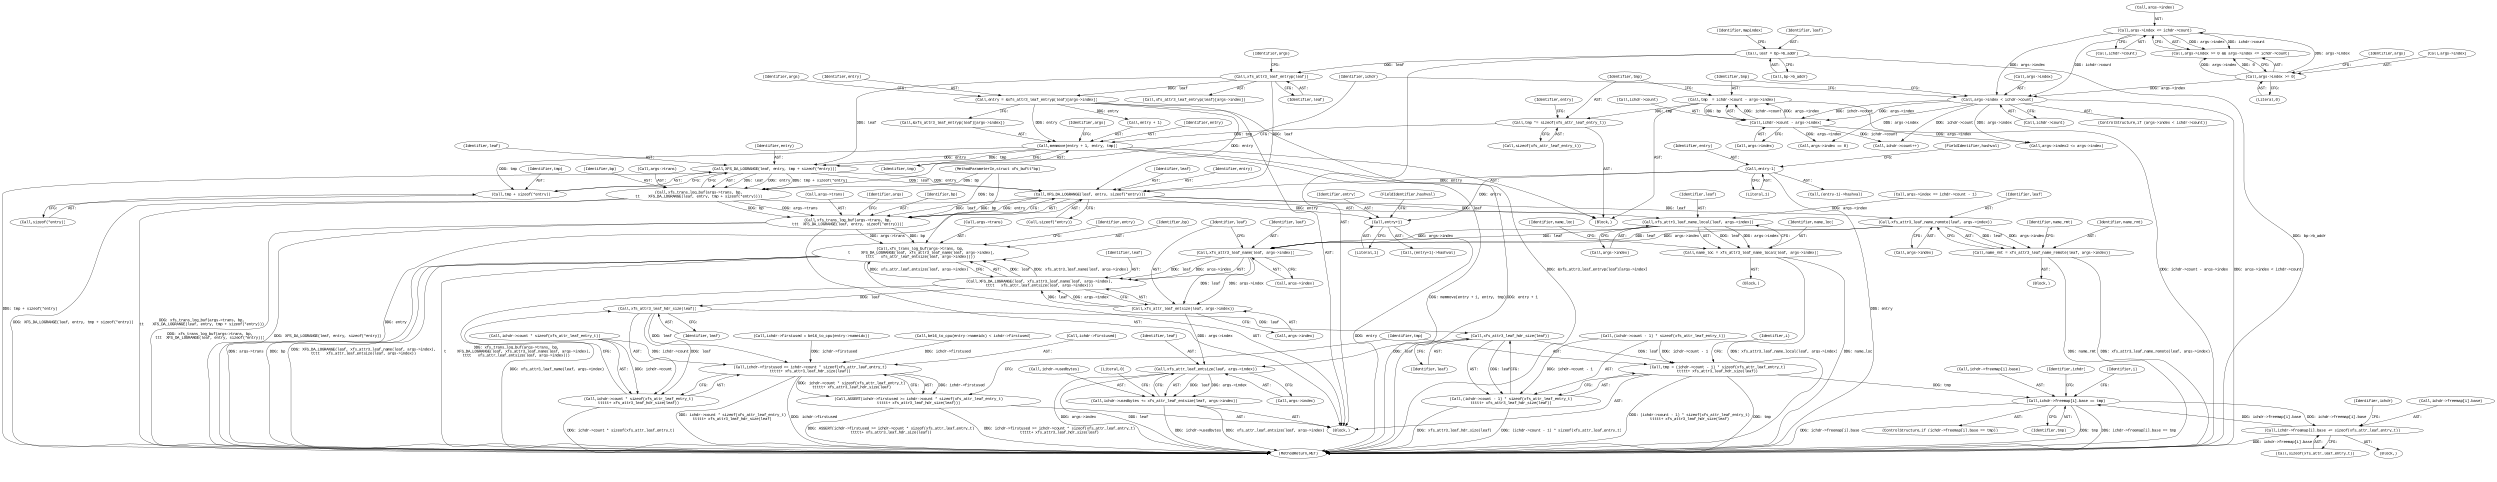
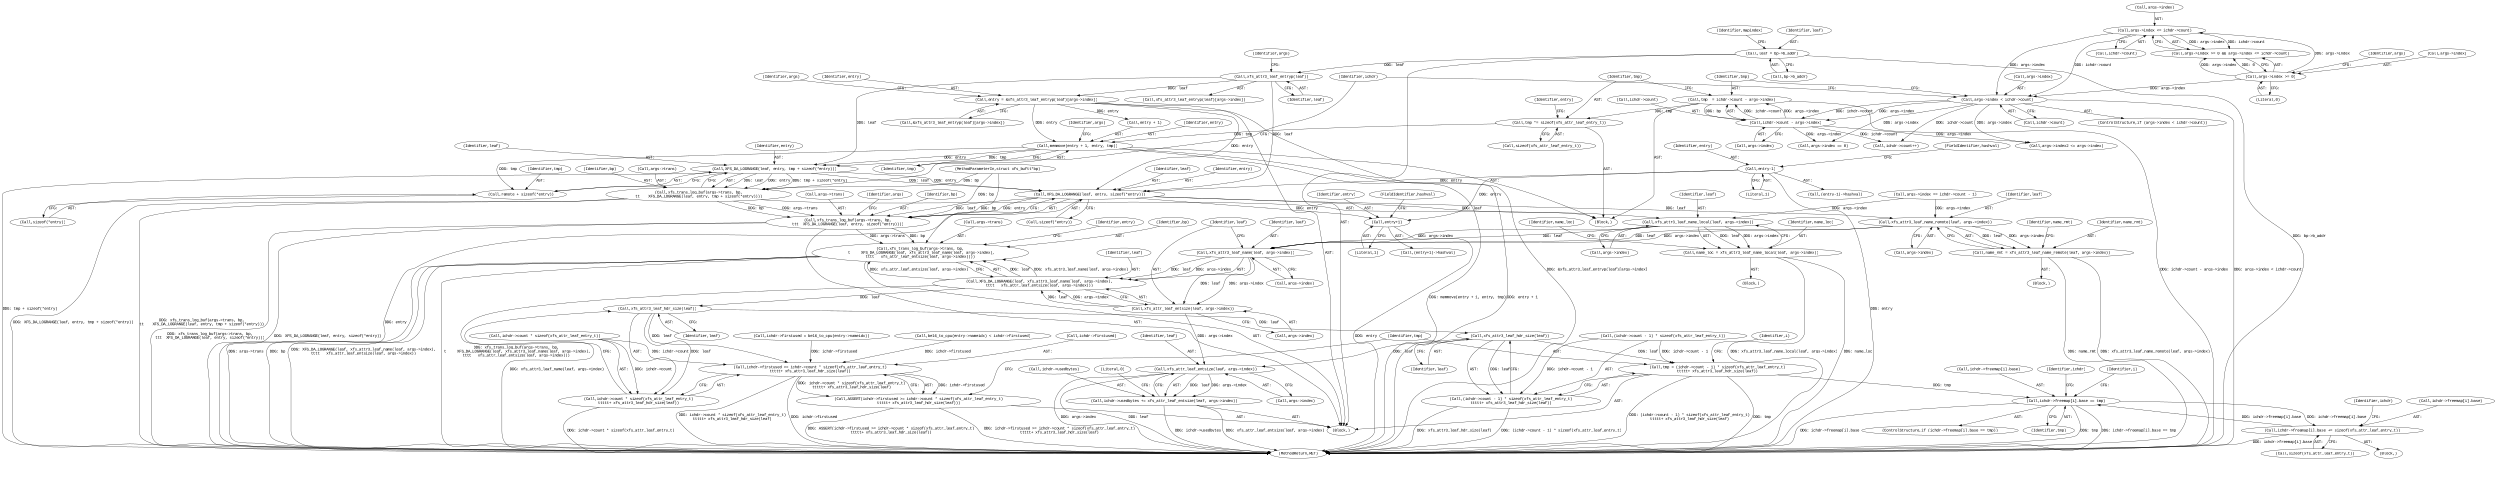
(1010, 135) -> (977, 109)
(521, 194) -> (521, 194)
none -> (1935, 207)
